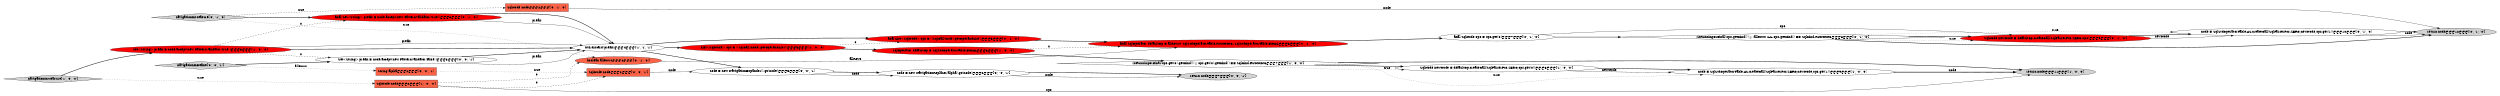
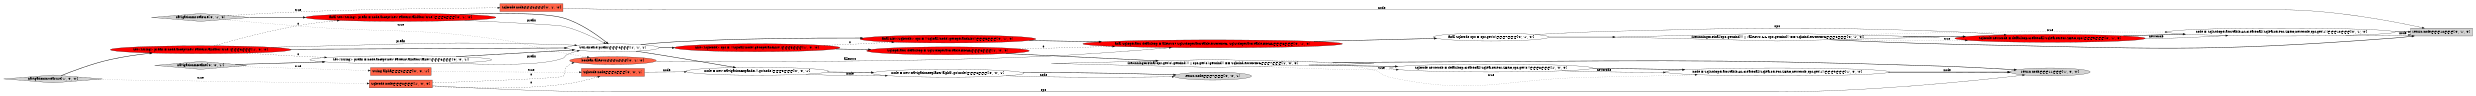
(2456, 32) -> (2442, 32)
(301, 67) -> (298, 67)
